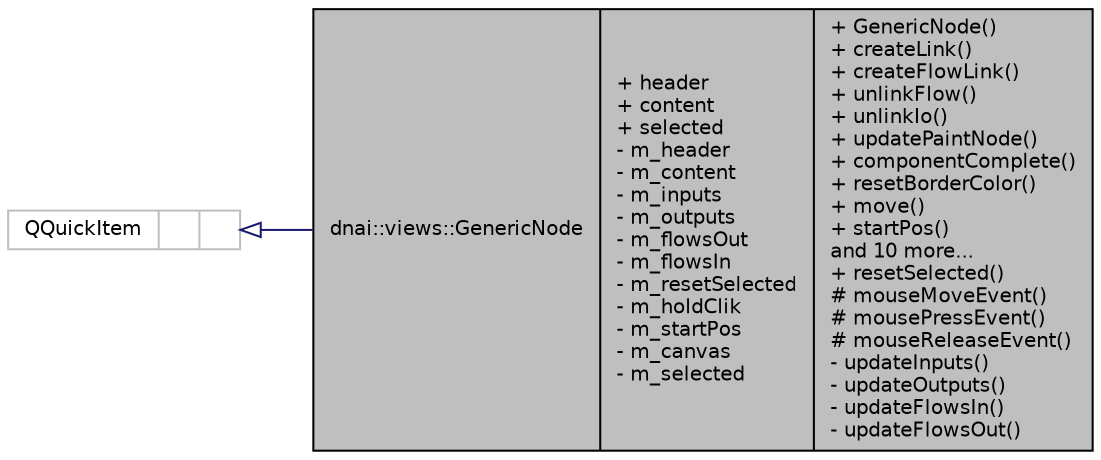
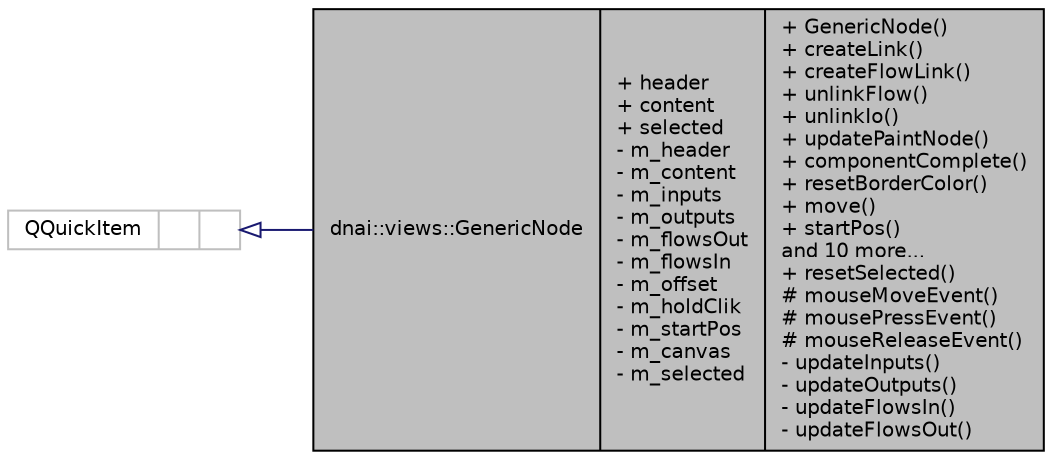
(707, 285) -> (667, 285)
